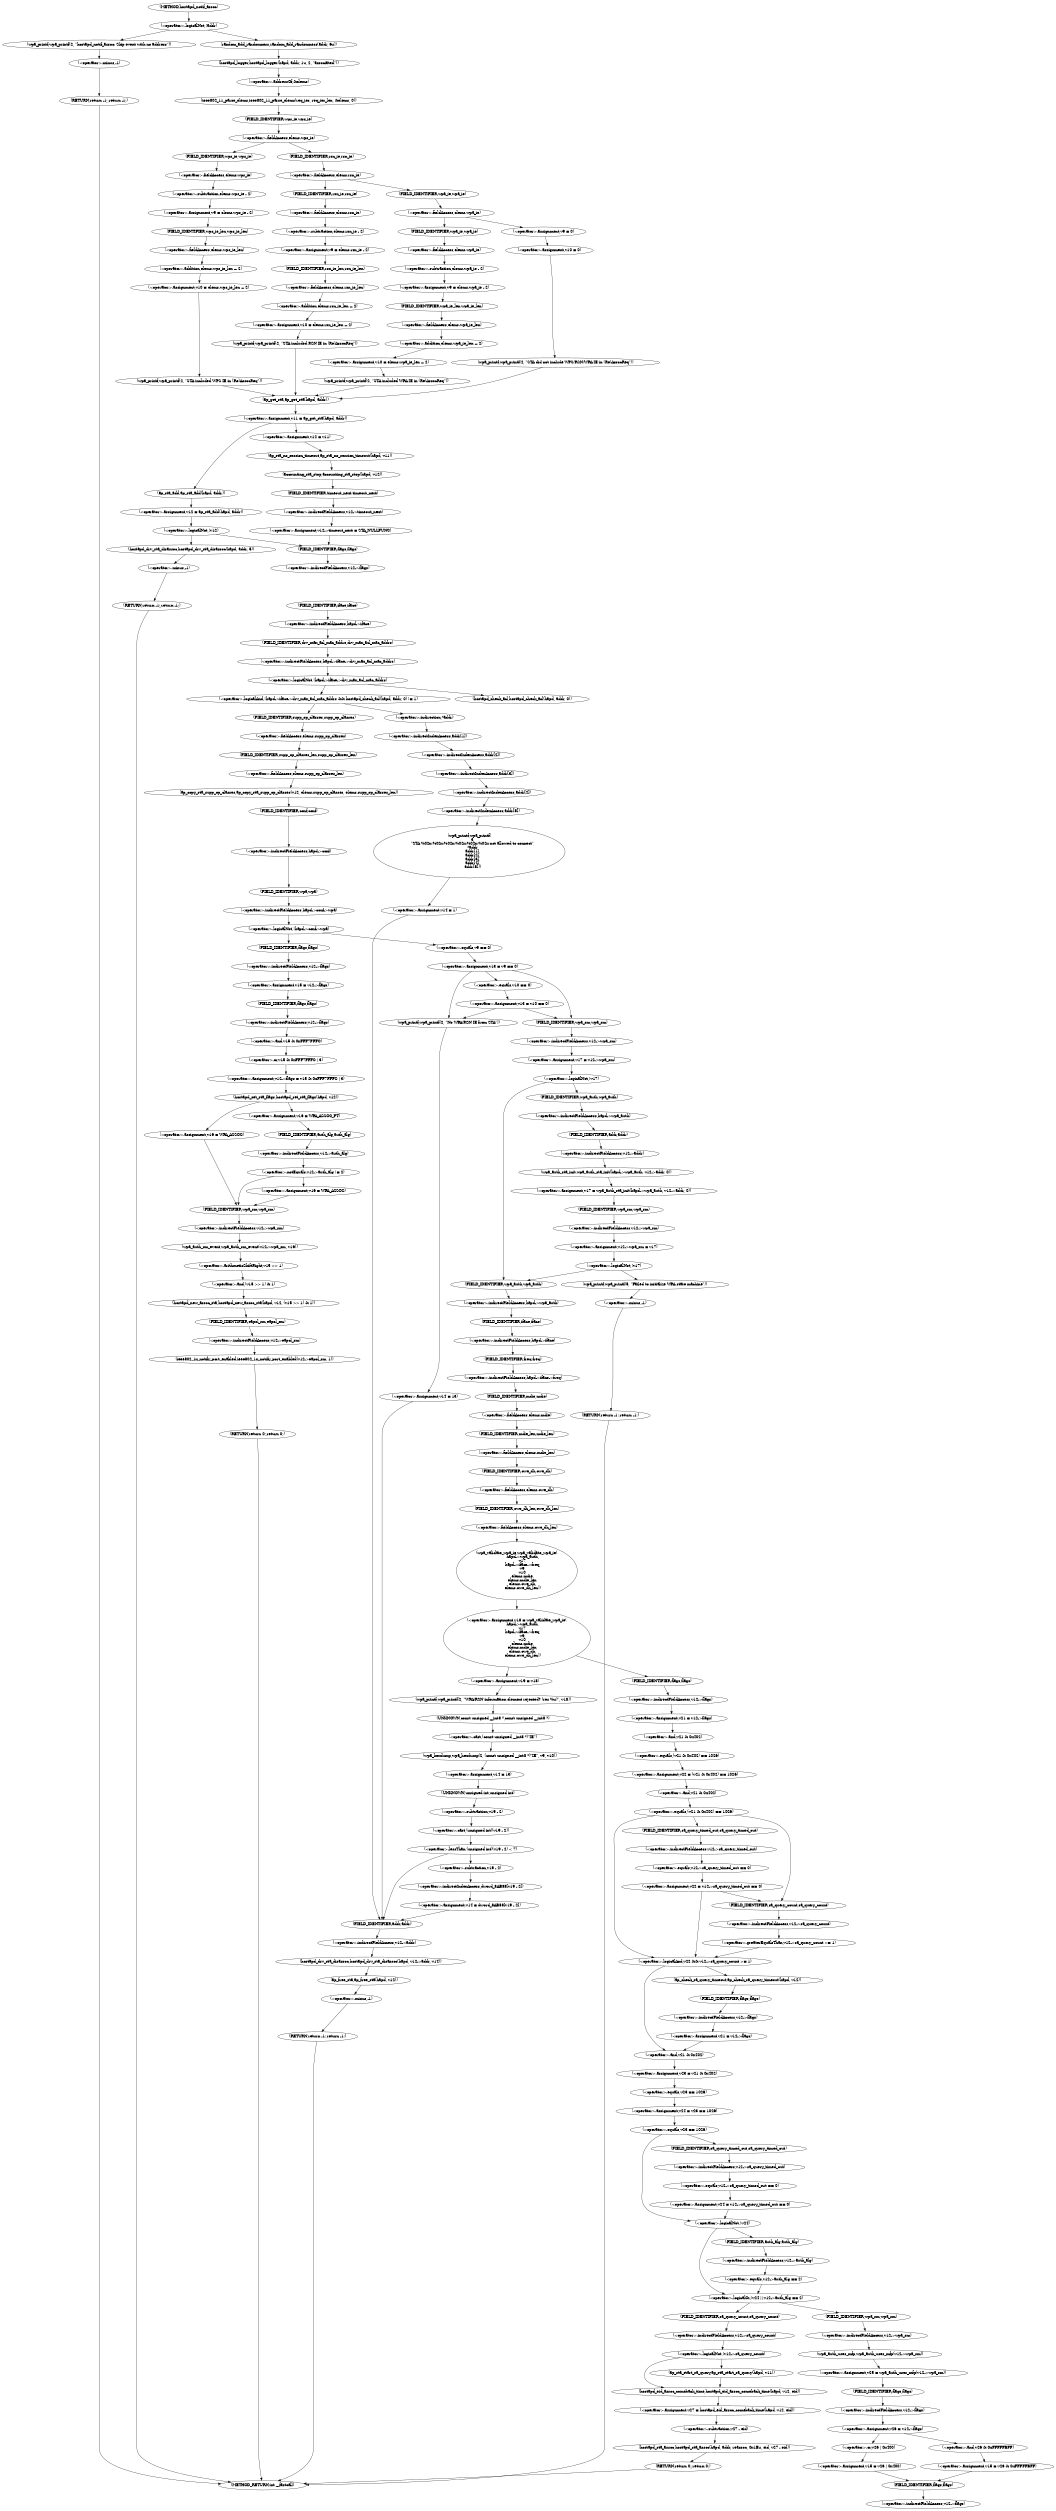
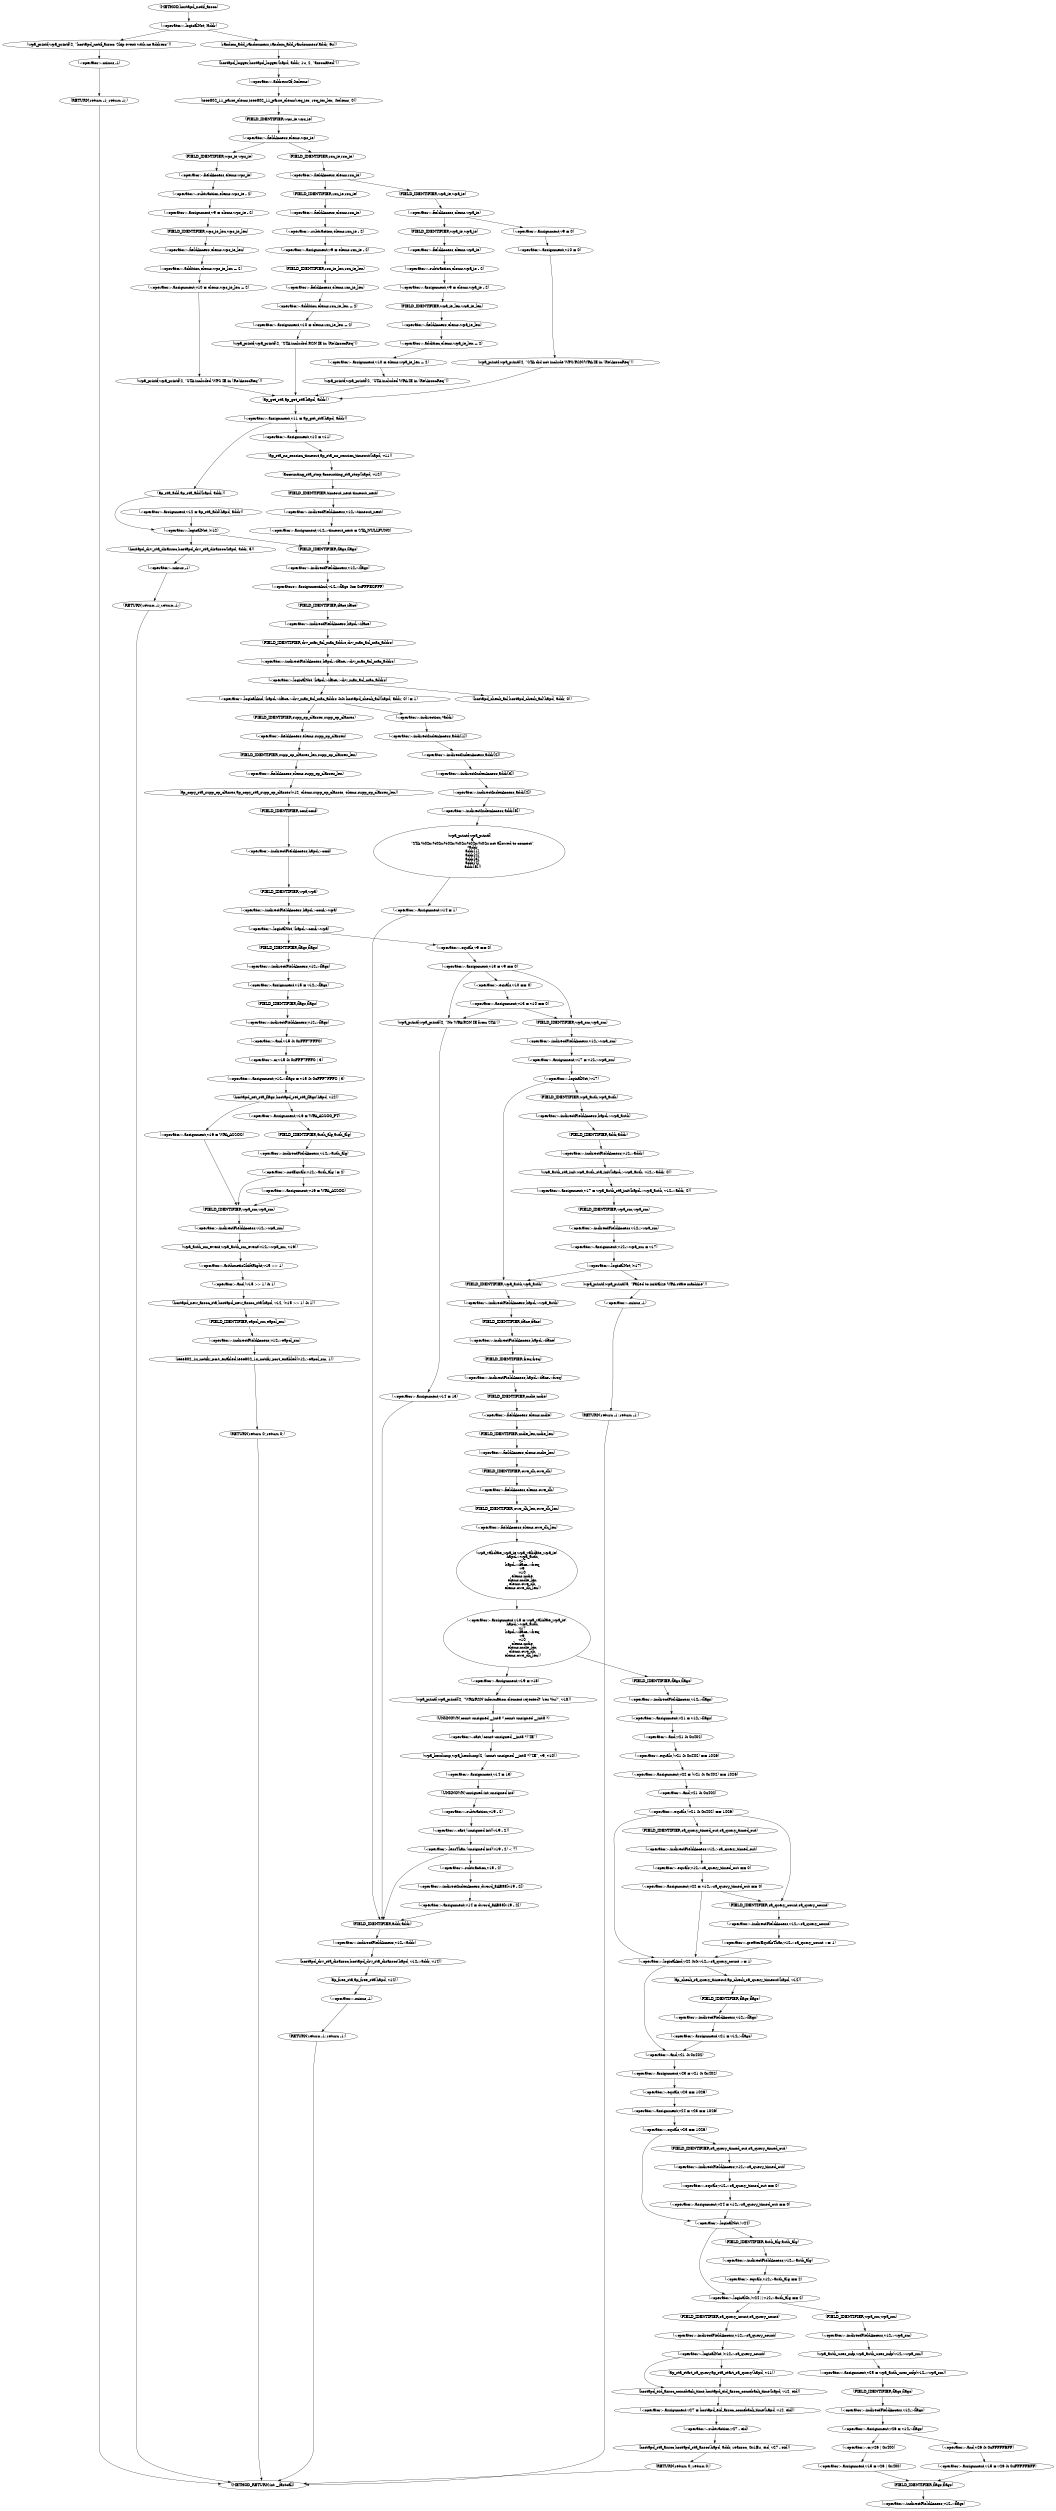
(191, 502) -> (115, 512)
none -> (328, 587)
